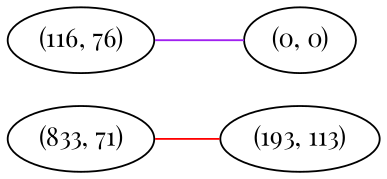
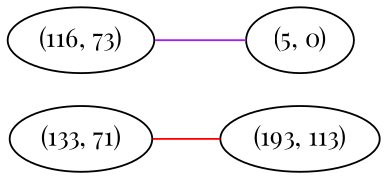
(81, 40) -> (81, 40)
(300, 40) -> (300, 40)
(81, 139) -> (81, 139)
